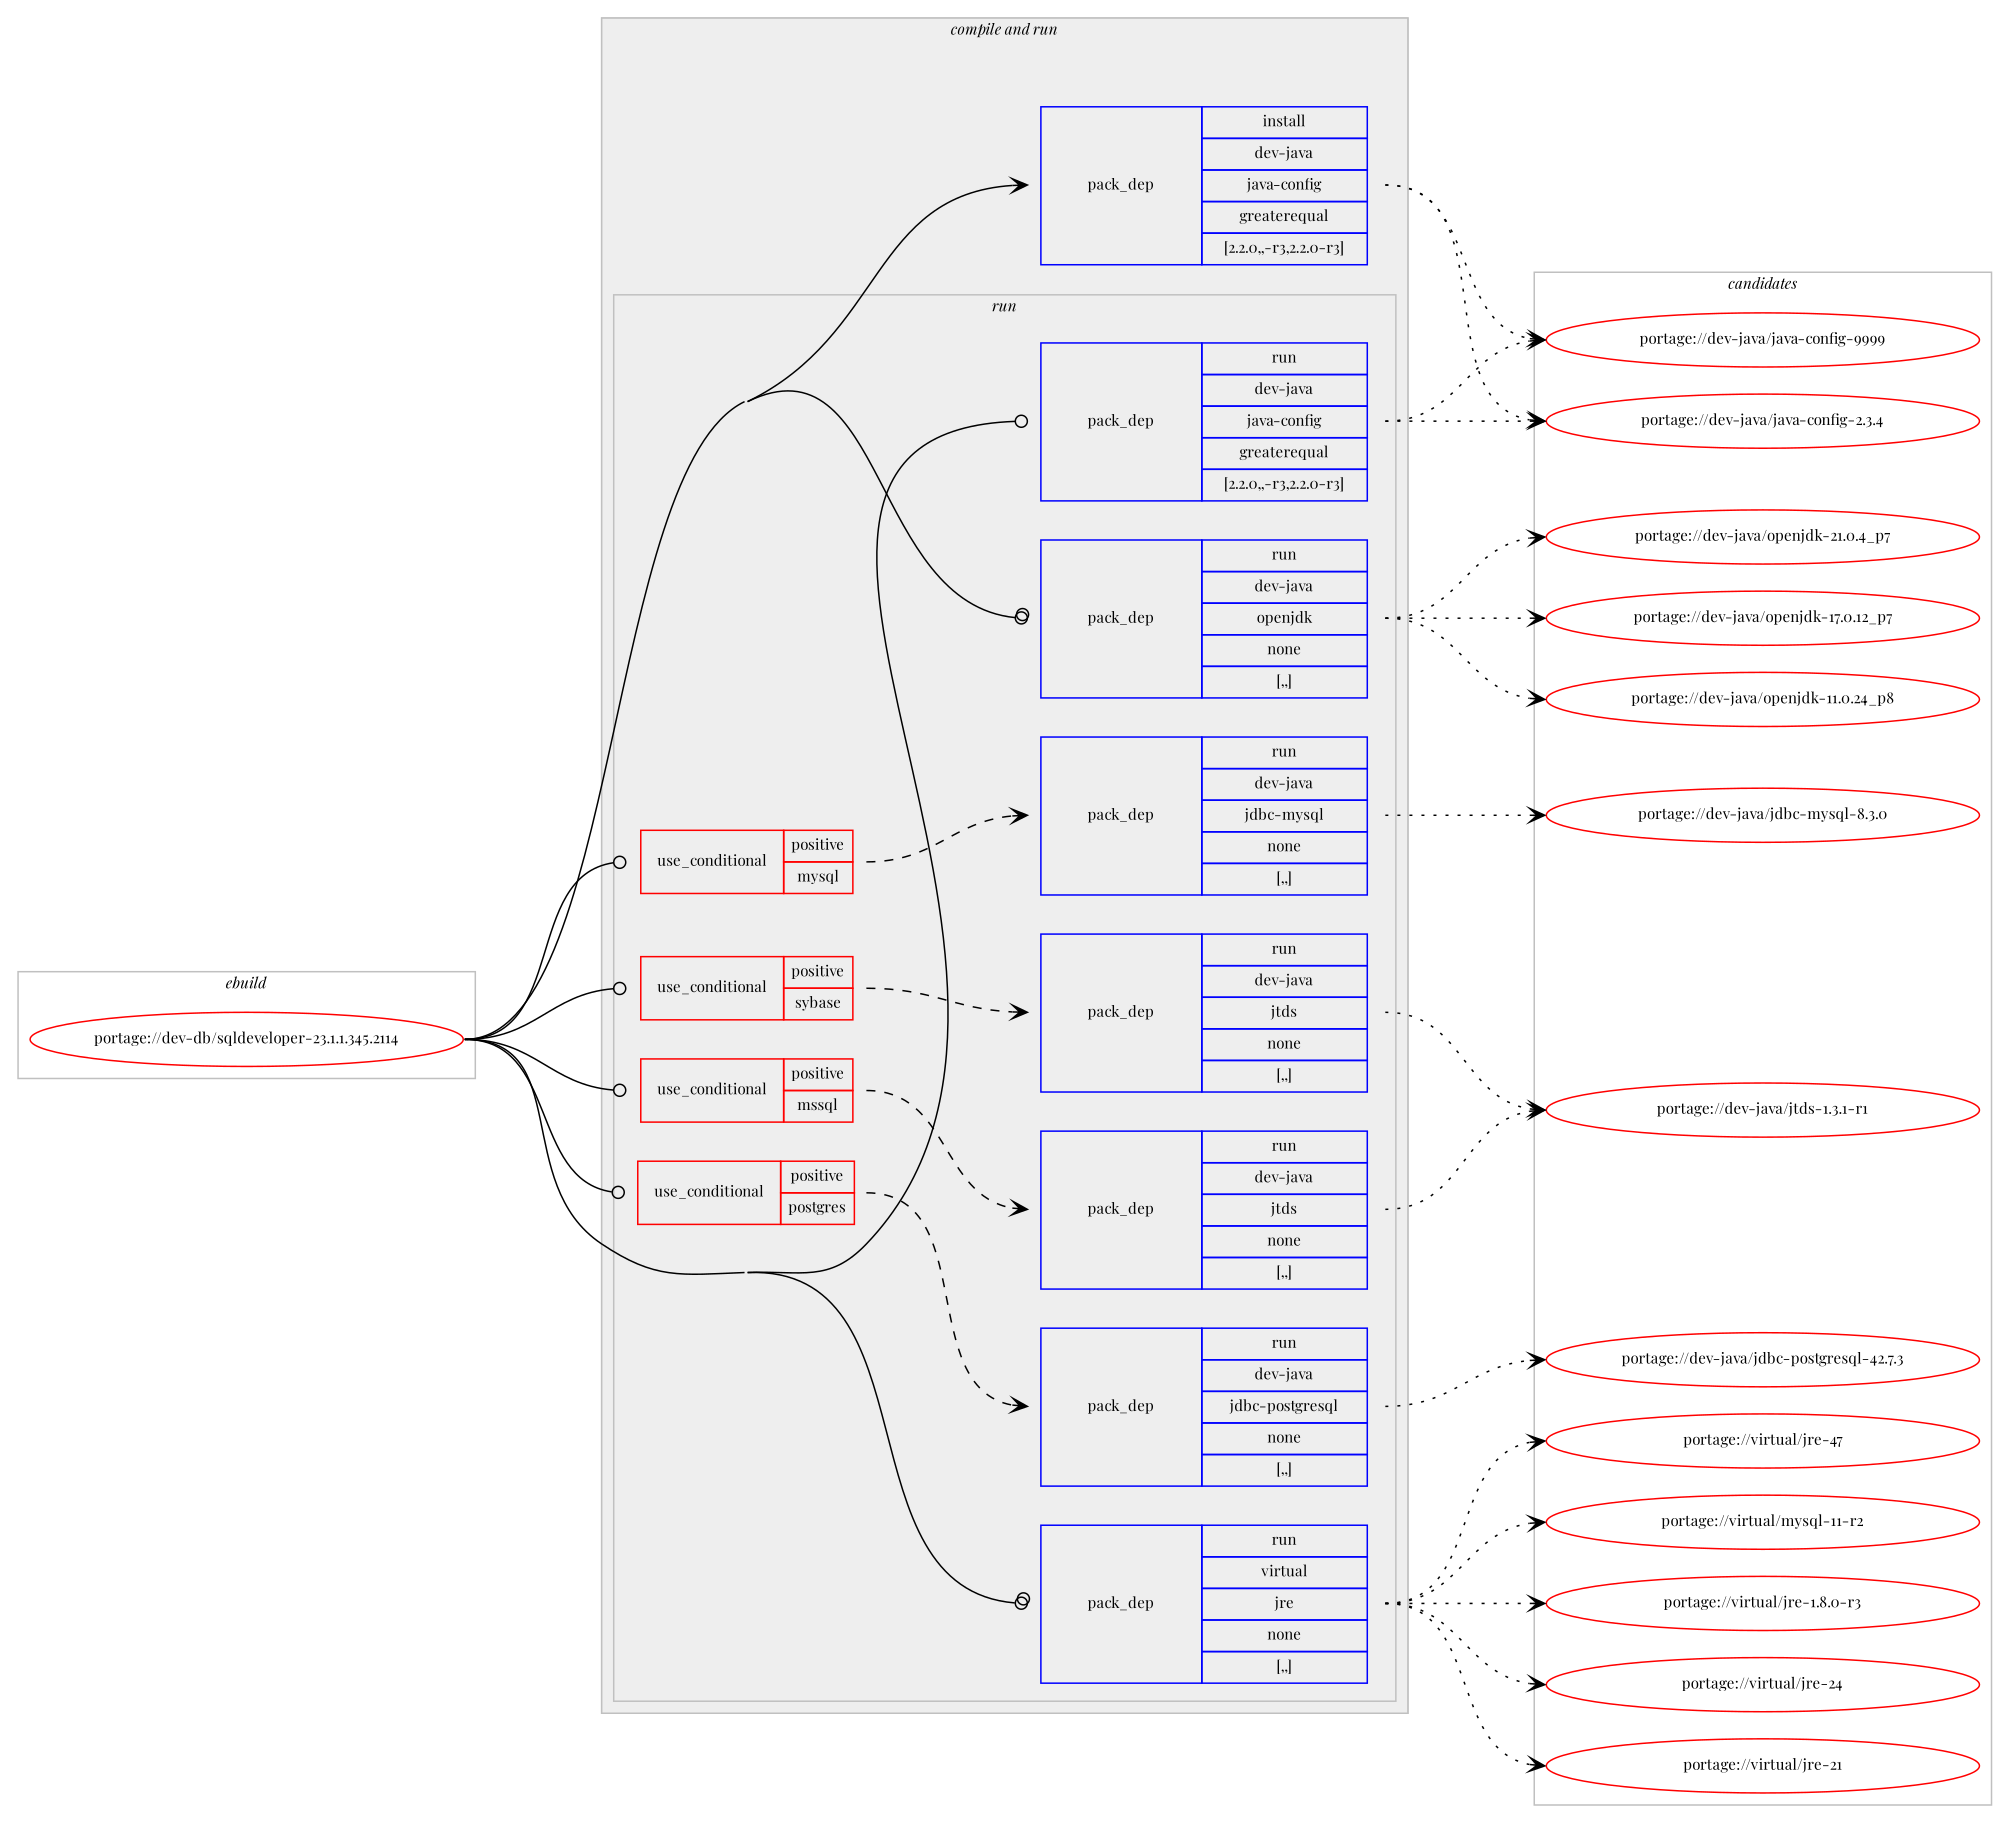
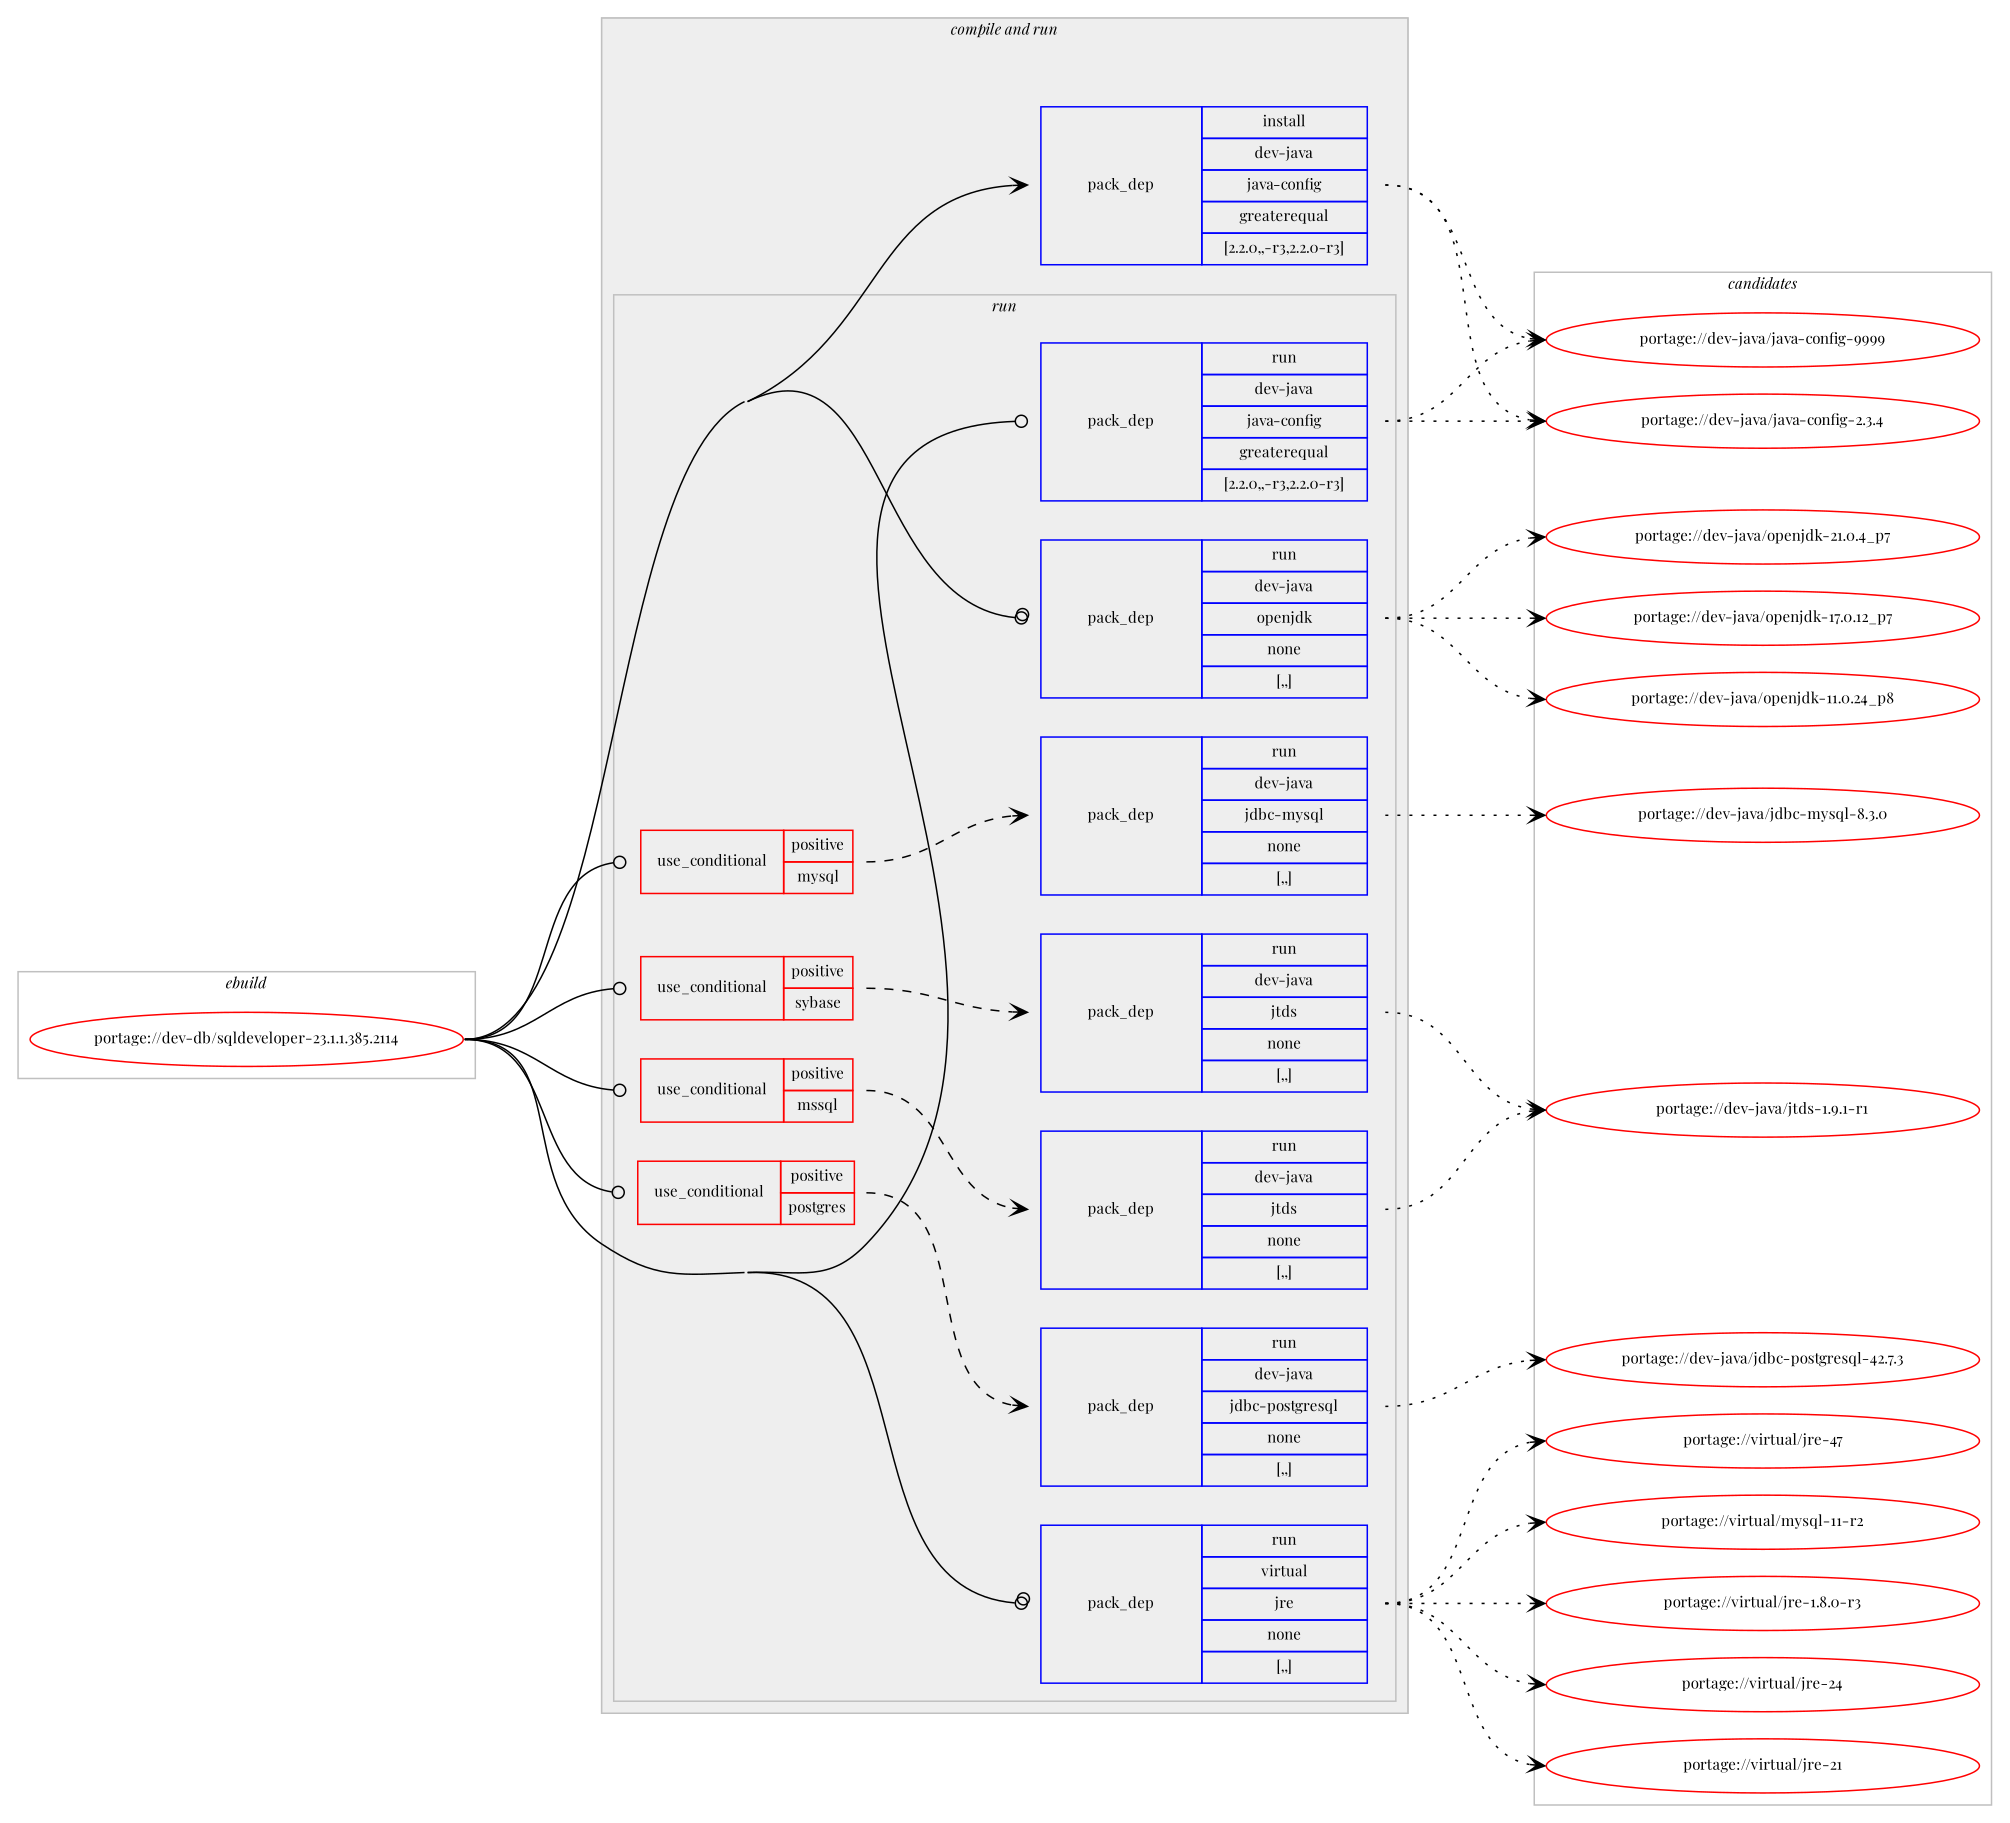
(247, 1039) -> (247, 1039)
(1763, 1110) -> (1763, 1110)
